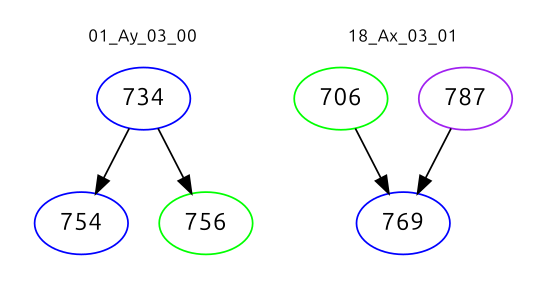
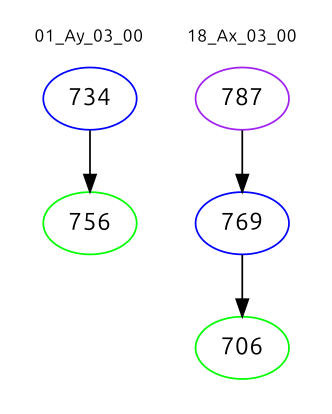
(403, 37) -> (242, 37)
(368, 153) -> (242, 277)
(81, 223) -> none
